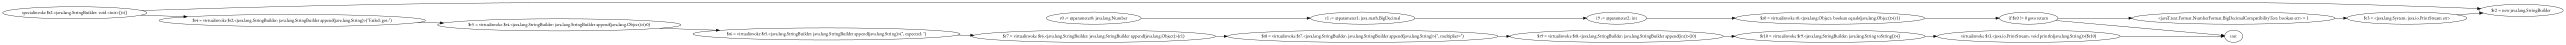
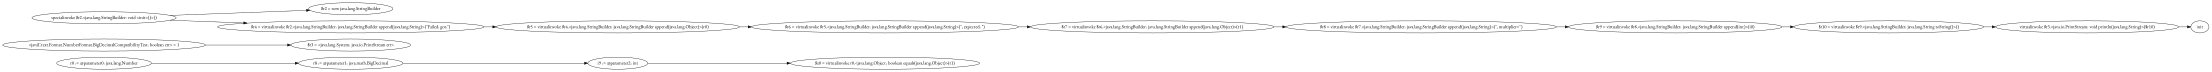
(2468, 14) -> none
(1363, 18) -> (351, 63)
(2029, 18) -> none
